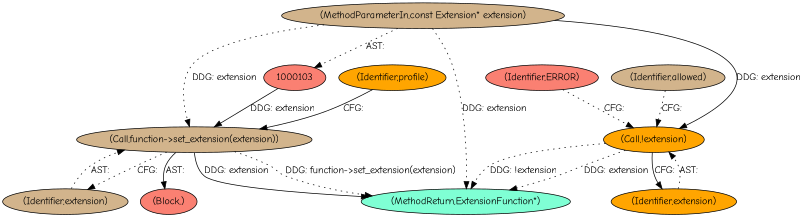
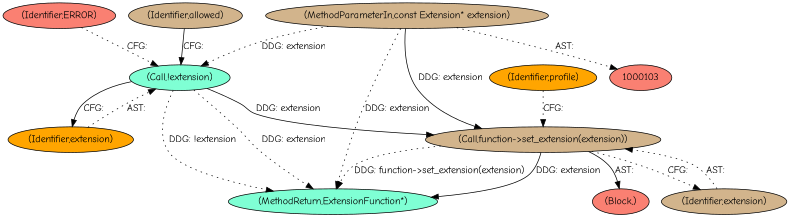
(689, 42) -> (267, 40)
(228, 45) -> (419, 92)
(662, 105) -> (183, 43)
(249, 106) -> (313, 125)
(321, 113) -> (543, 105)
(654, 140) -> (180, 78)
